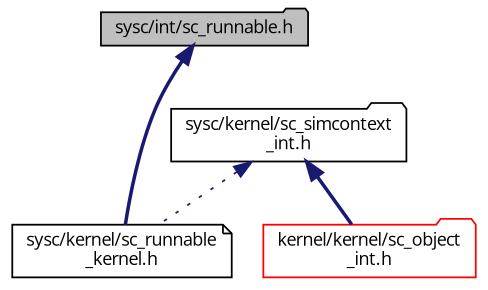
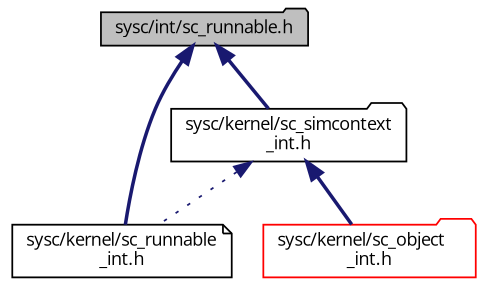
none -> (248, 84)
(122, 251) -> (122, 251)
(370, 251) -> (370, 251)
